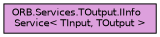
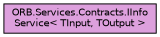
(80, 19) -> (80, 19)
